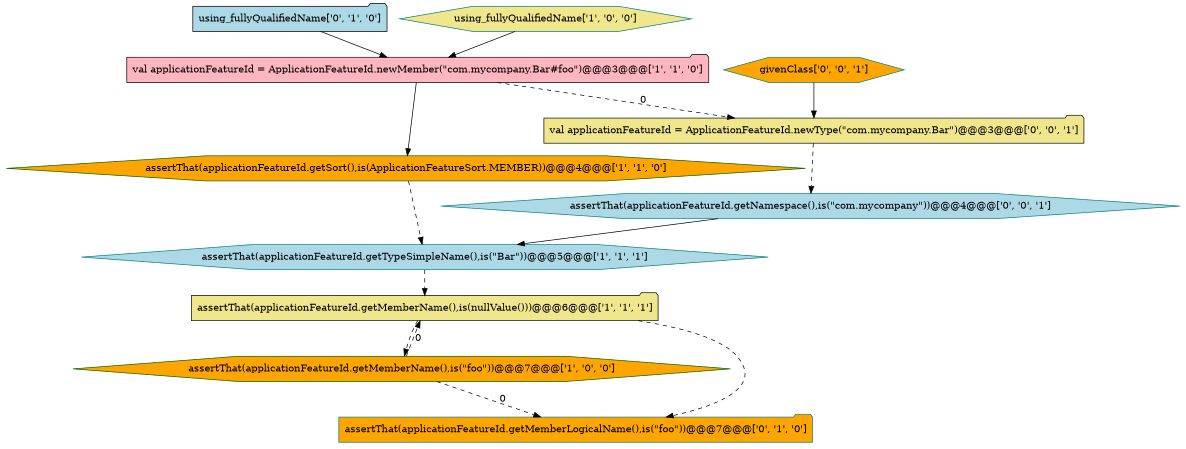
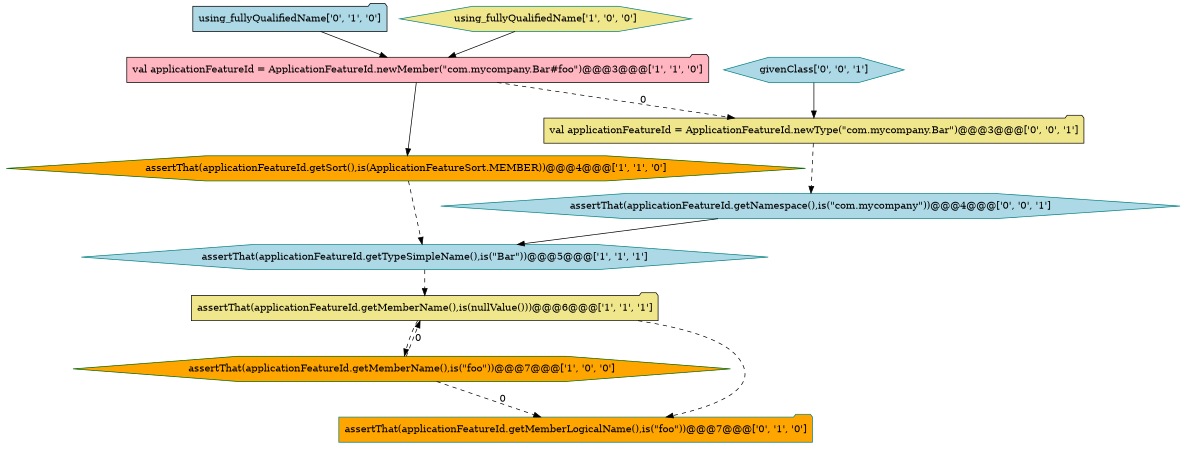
(814, 70) -> (814, 70)
